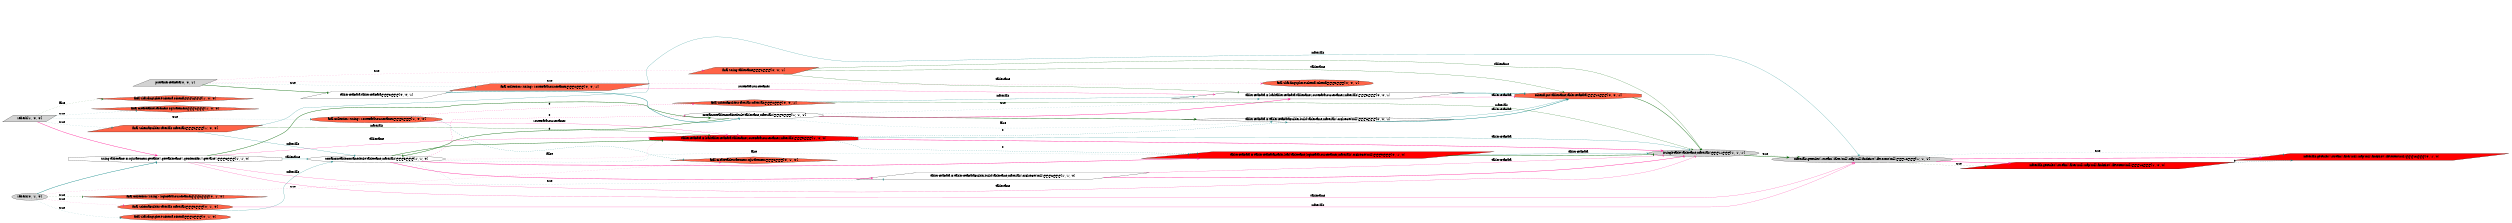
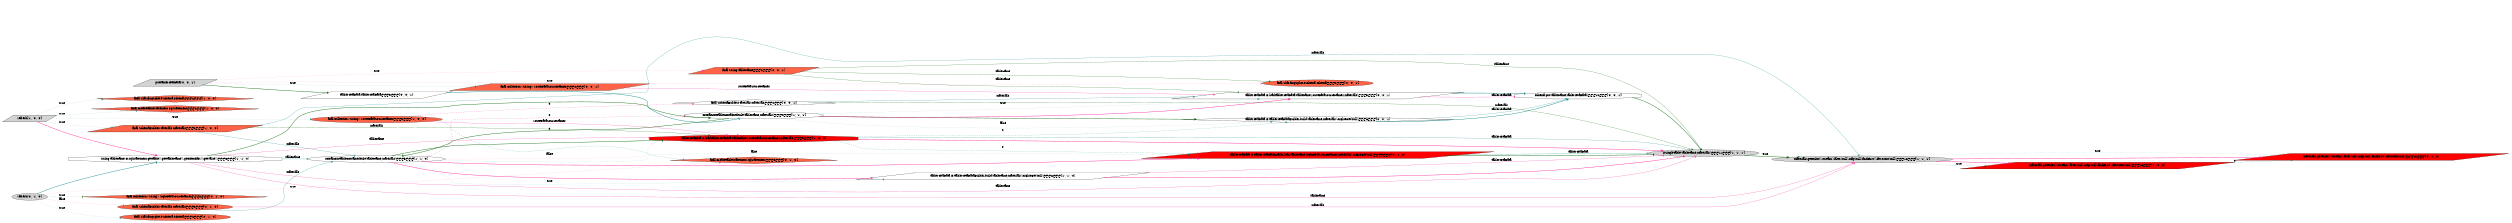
(1184, 69) -> (1034, 75)
(1578, 96) -> (1578, 96)
(754, 103) -> (754, 103)
(62, 104) -> (62, 104)
(62, 200) -> (62, 200)
